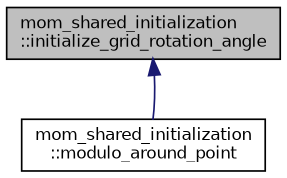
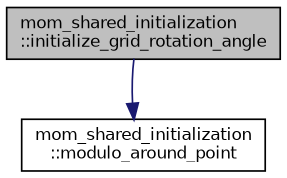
(155, 98) -> (132, 81)
